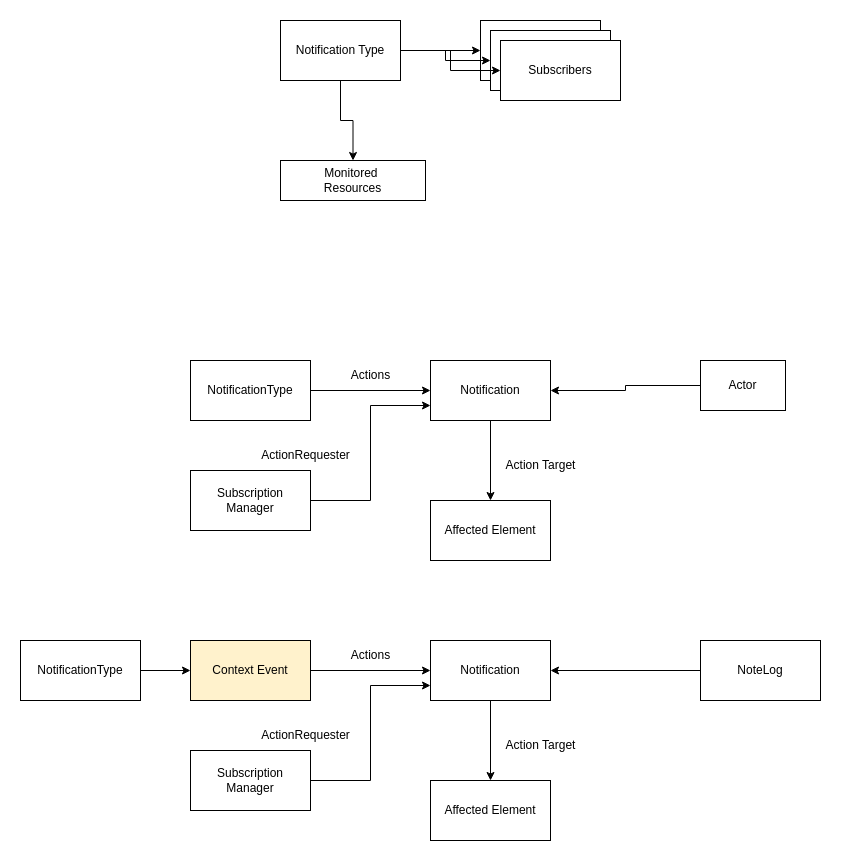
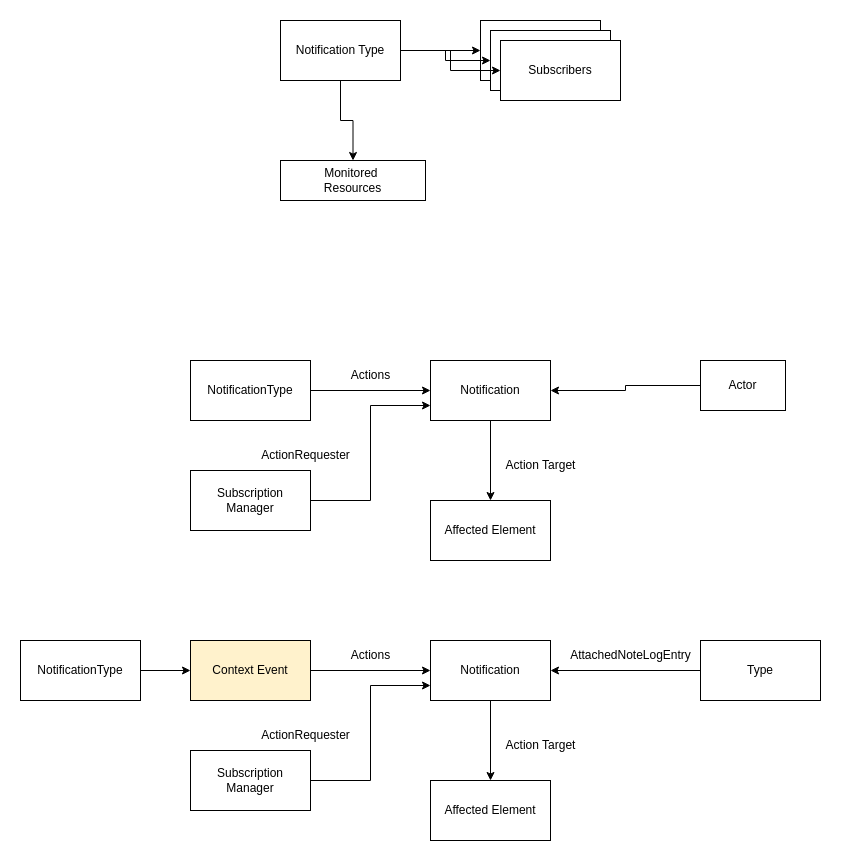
none -> (631, 656)
(761, 671) -> (761, 671)
